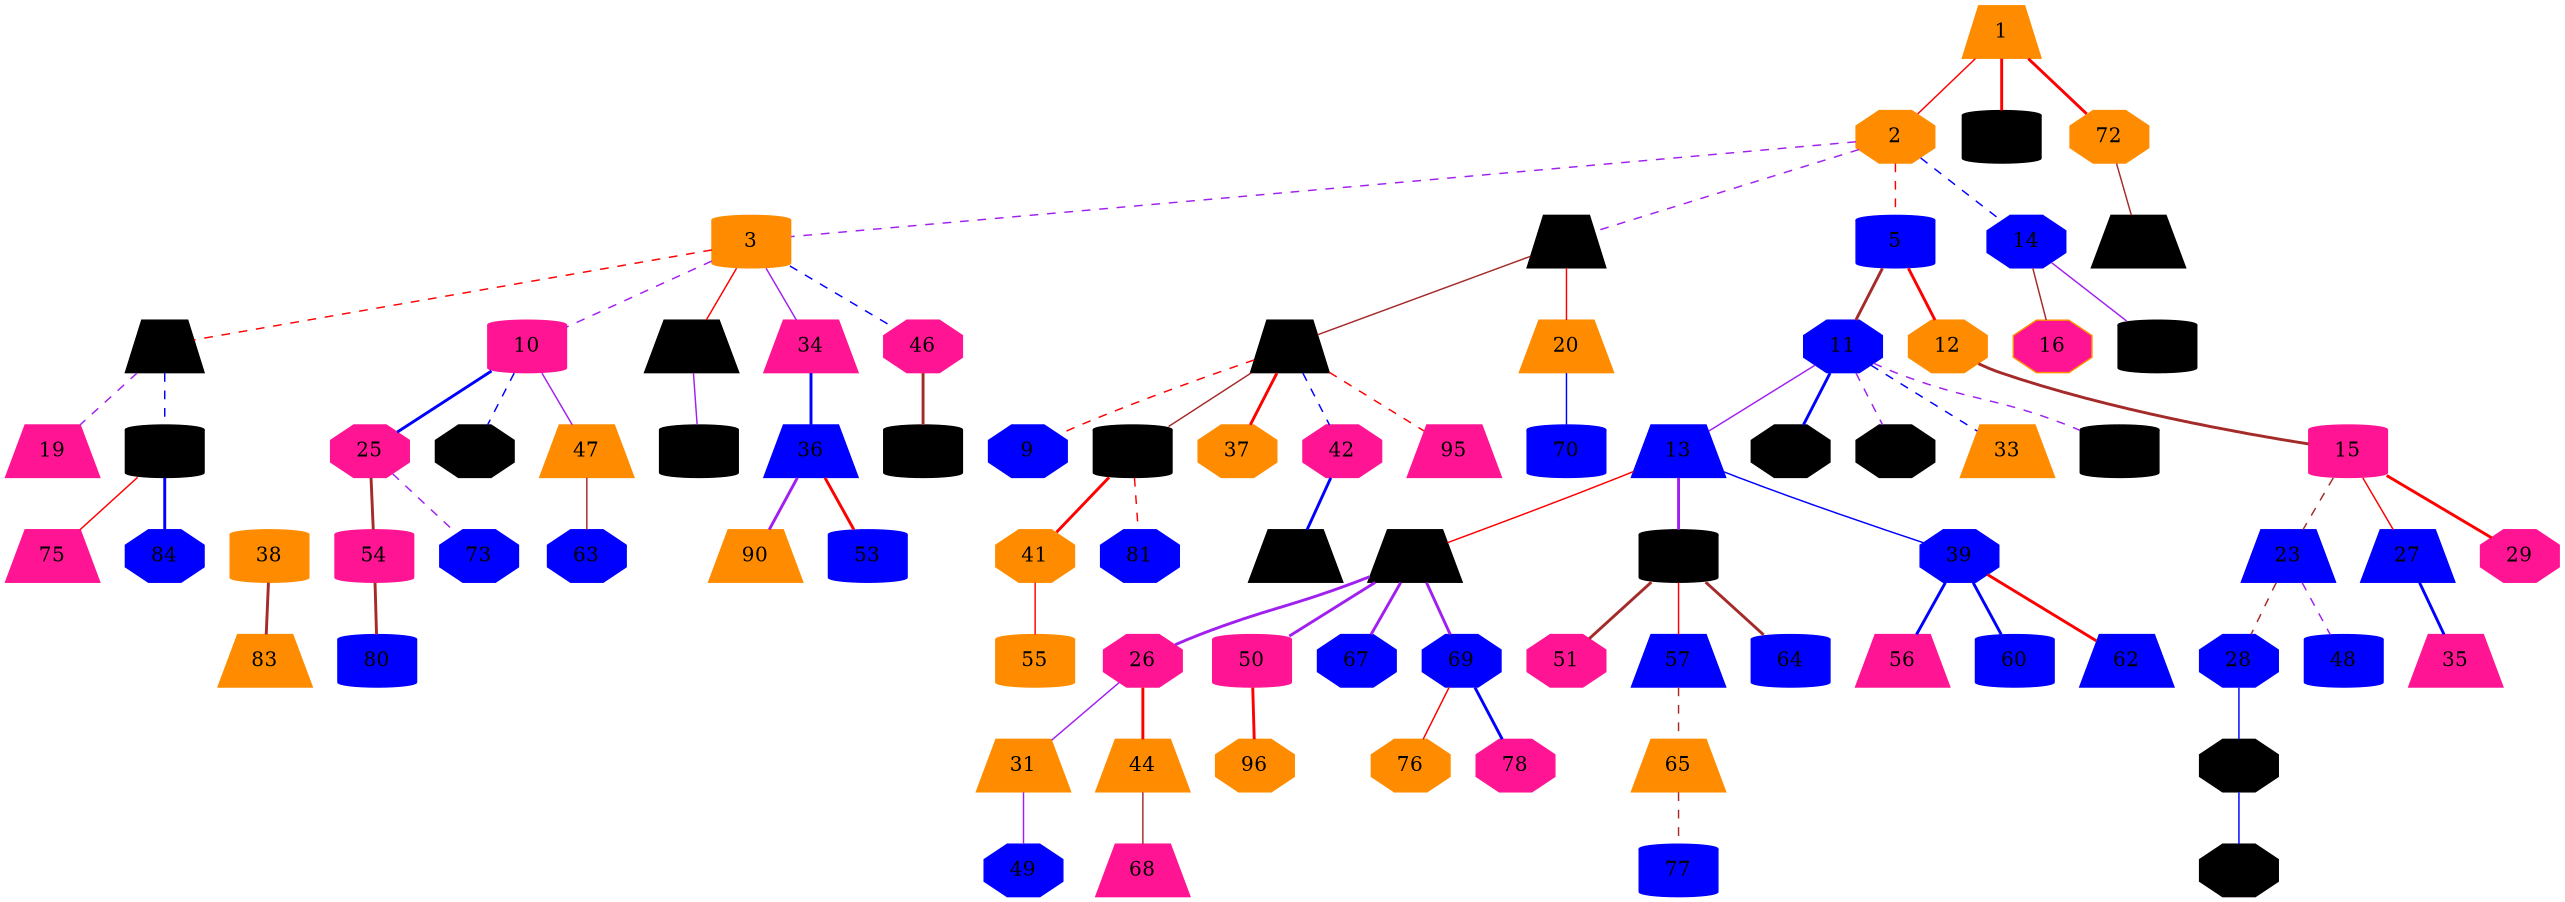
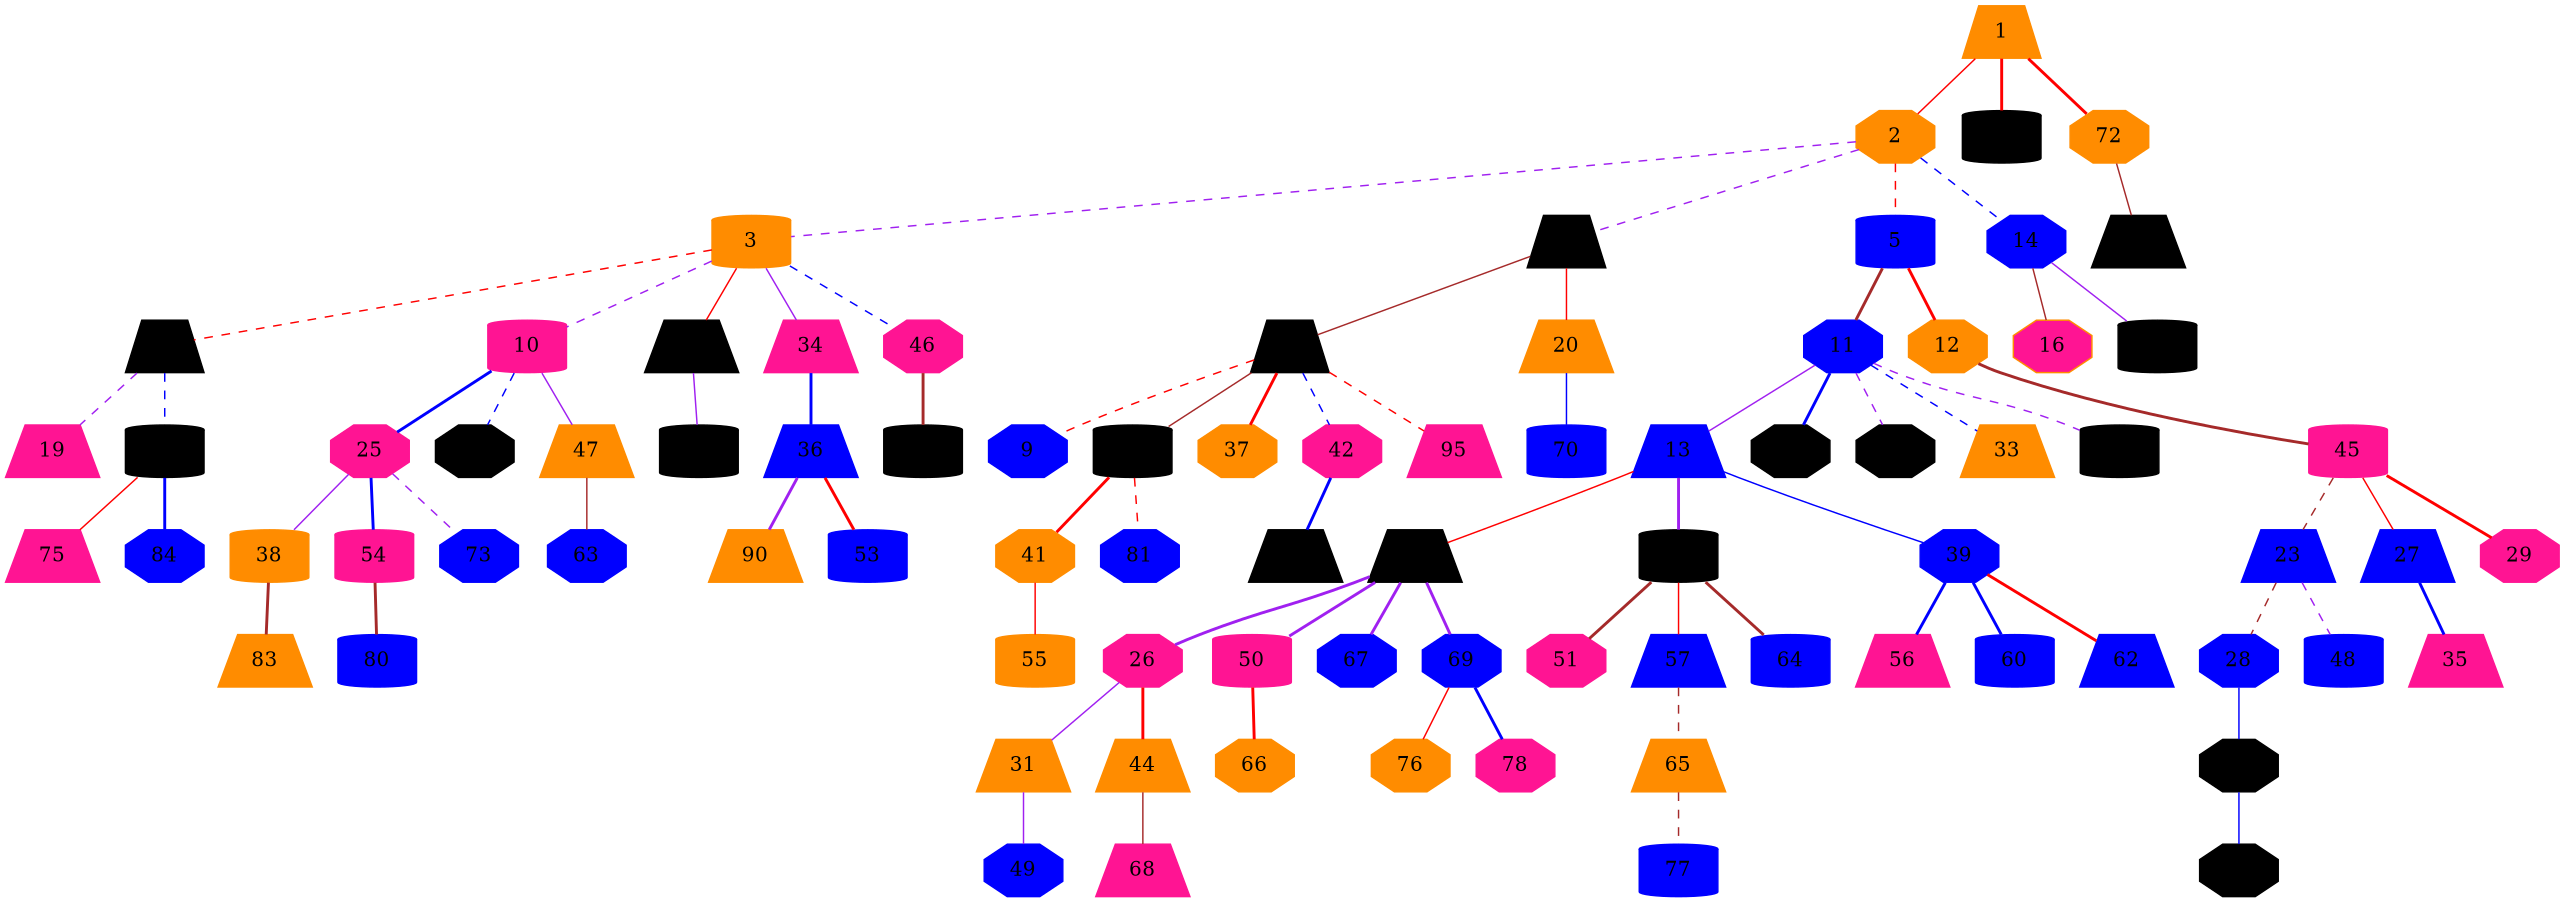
(2348, 451) -> (2348, 451)
none -> (321, 502)
(372, 504) -> (372, 504)
(1255, 766) -> (1255, 766)
